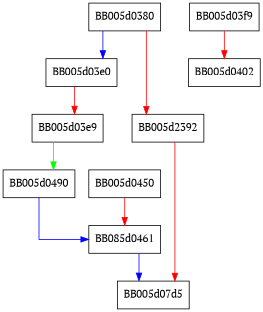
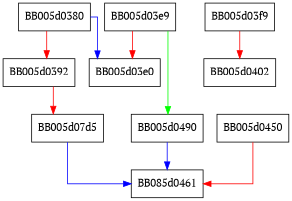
(75, 96) -> (132, 41)
(168, 128) -> (39, 73)
(139, 263) -> (75, 184)
